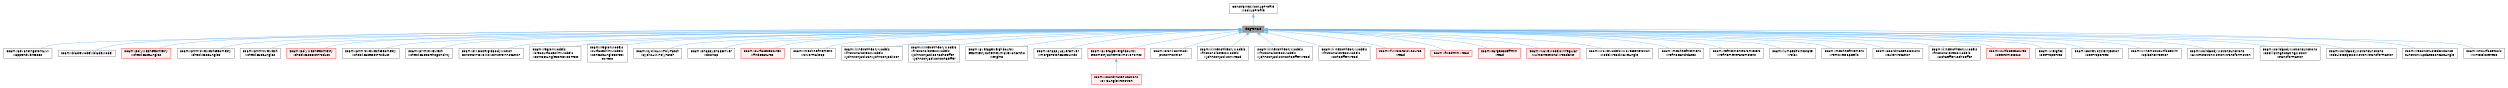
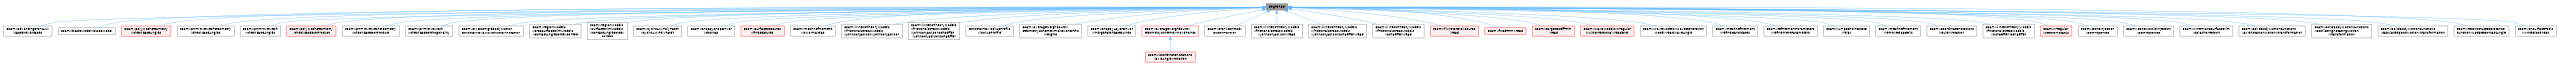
(1253, 22) -> (1106, 14)
(2008, 53) -> (2056, 31)
(2051, 53) -> (2098, 31)
